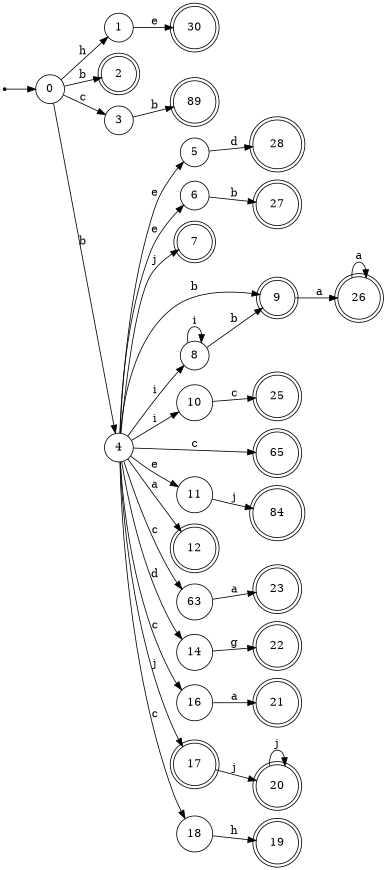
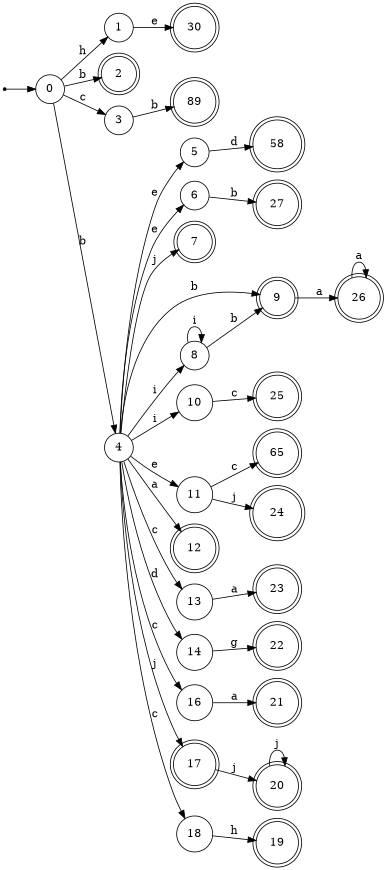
(277, 144) -> (277, 144)
(190, 450) -> (231, 477)
(277, 513) -> (277, 513)
(195, 602) -> (195, 602)
